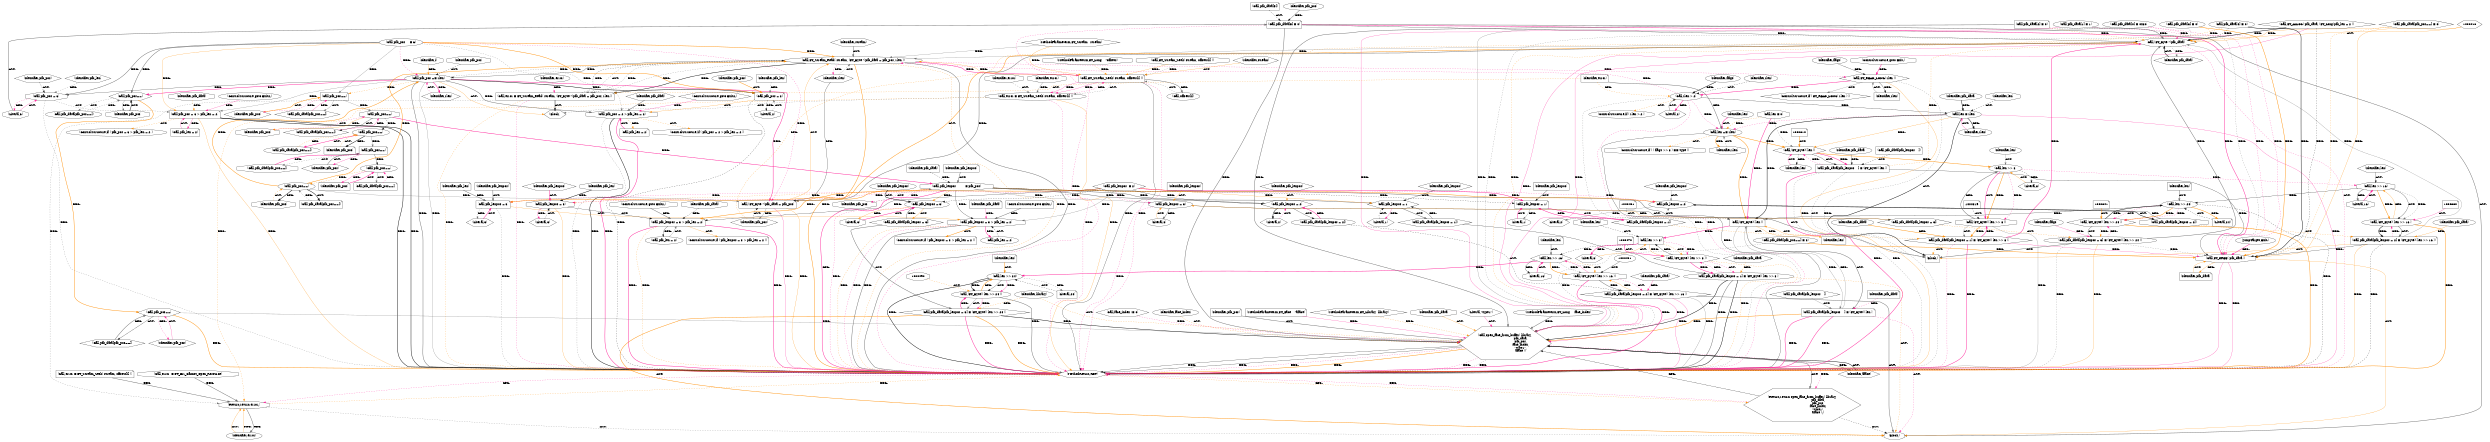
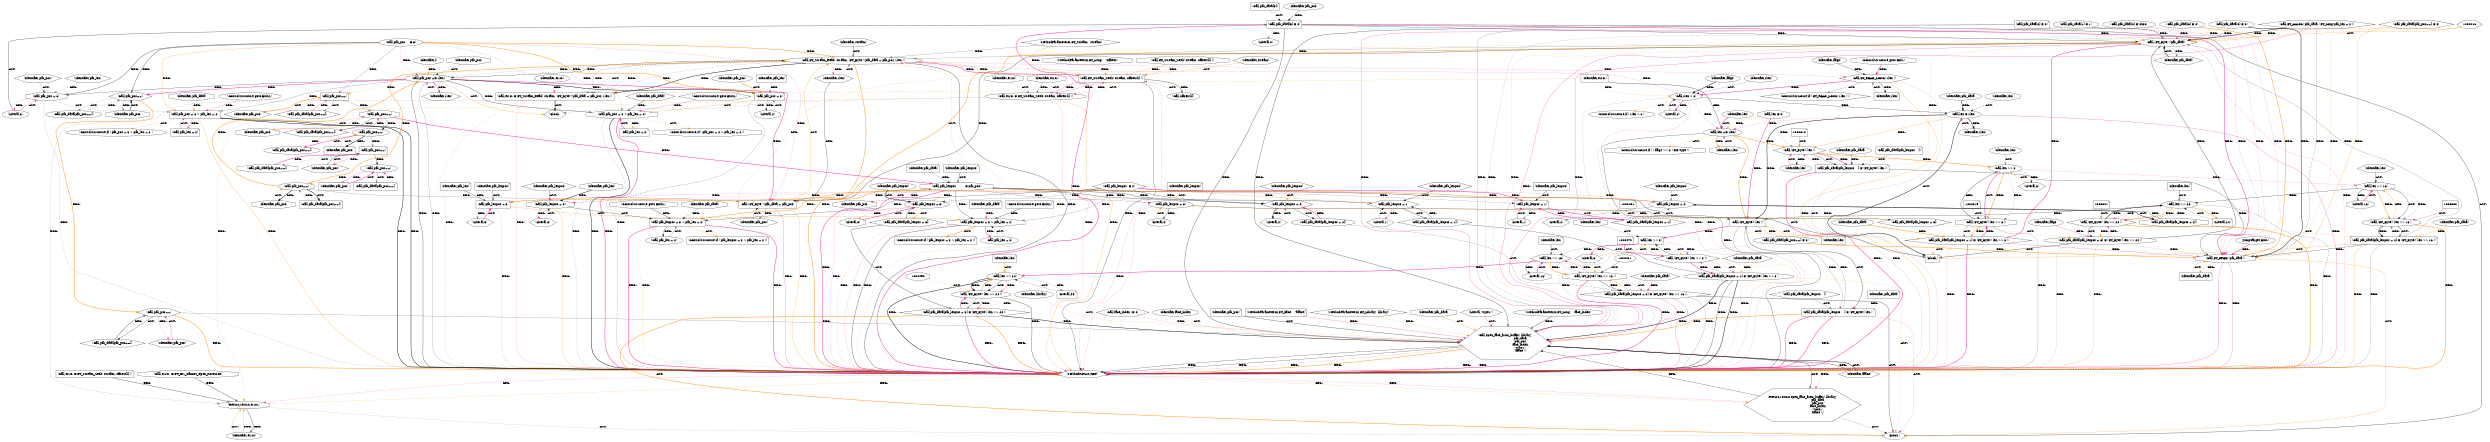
none -> (1266, 42)
(2348, 195) -> (2348, 195)
(1096, 207) -> (1096, 207)
(827, 267) -> (827, 267)
